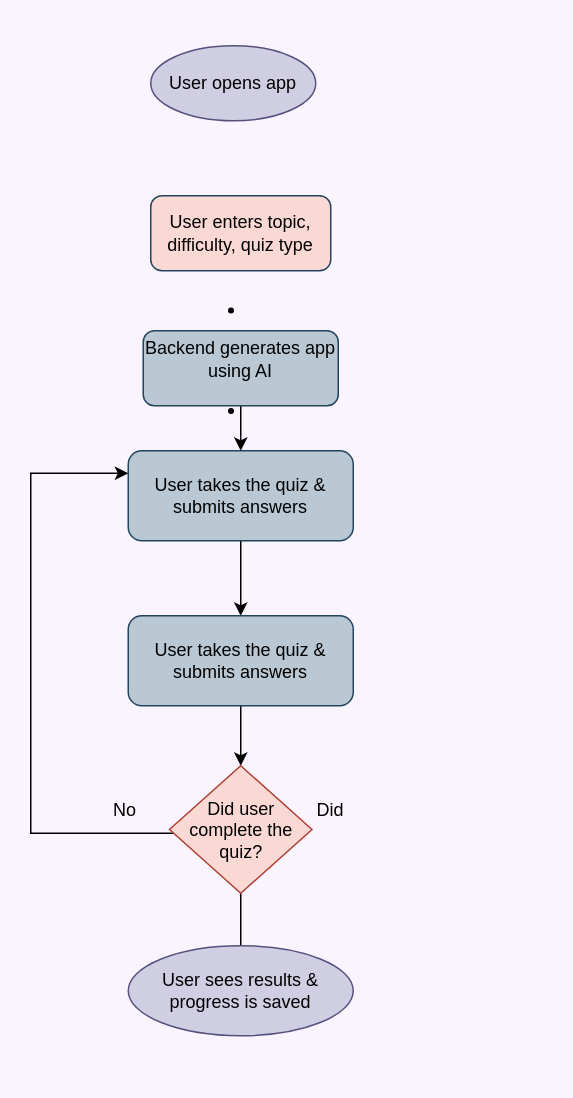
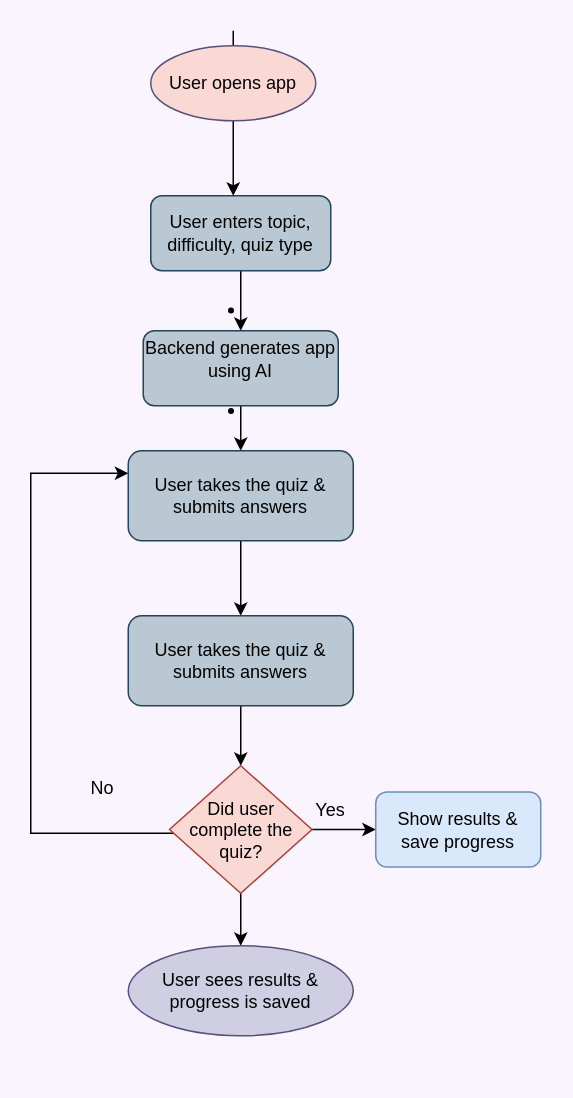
(233, 83) -> (233, 83)
none -> (233, 152)
(241, 233) -> (241, 233)
none -> (241, 296)
(125, 811) -> (102, 788)
(331, 811) -> (331, 811)
none -> (339, 830)
none -> (458, 830)
(241, 938) -> (241, 934)
